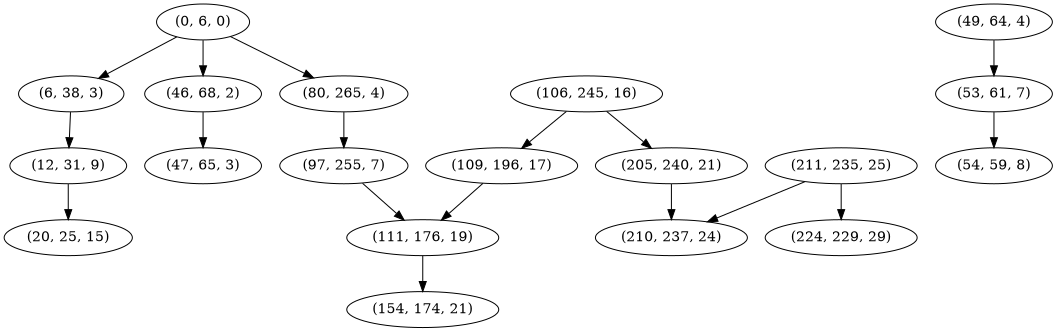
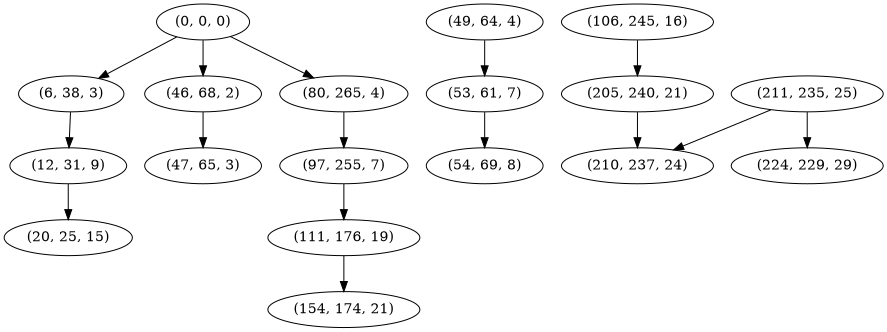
(203, 22) -> (203, 22)
(502, 166) -> none
(994, 166) -> (485, 166)
